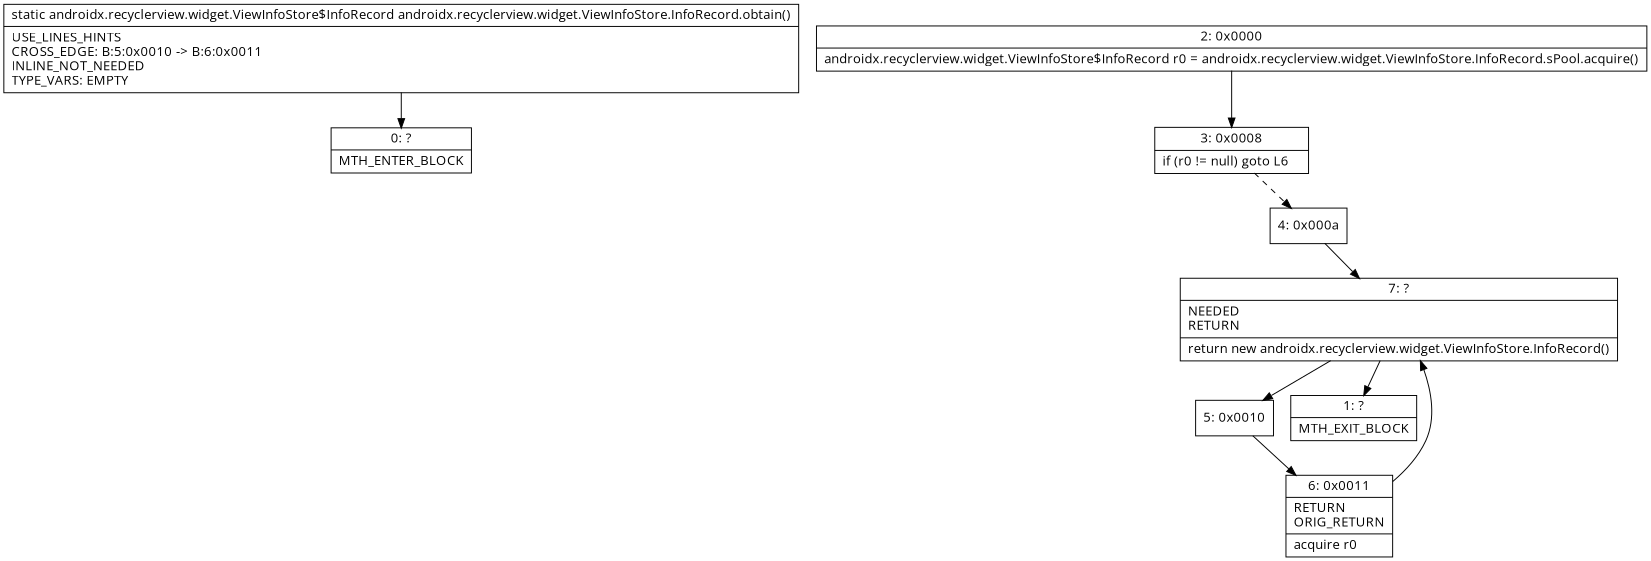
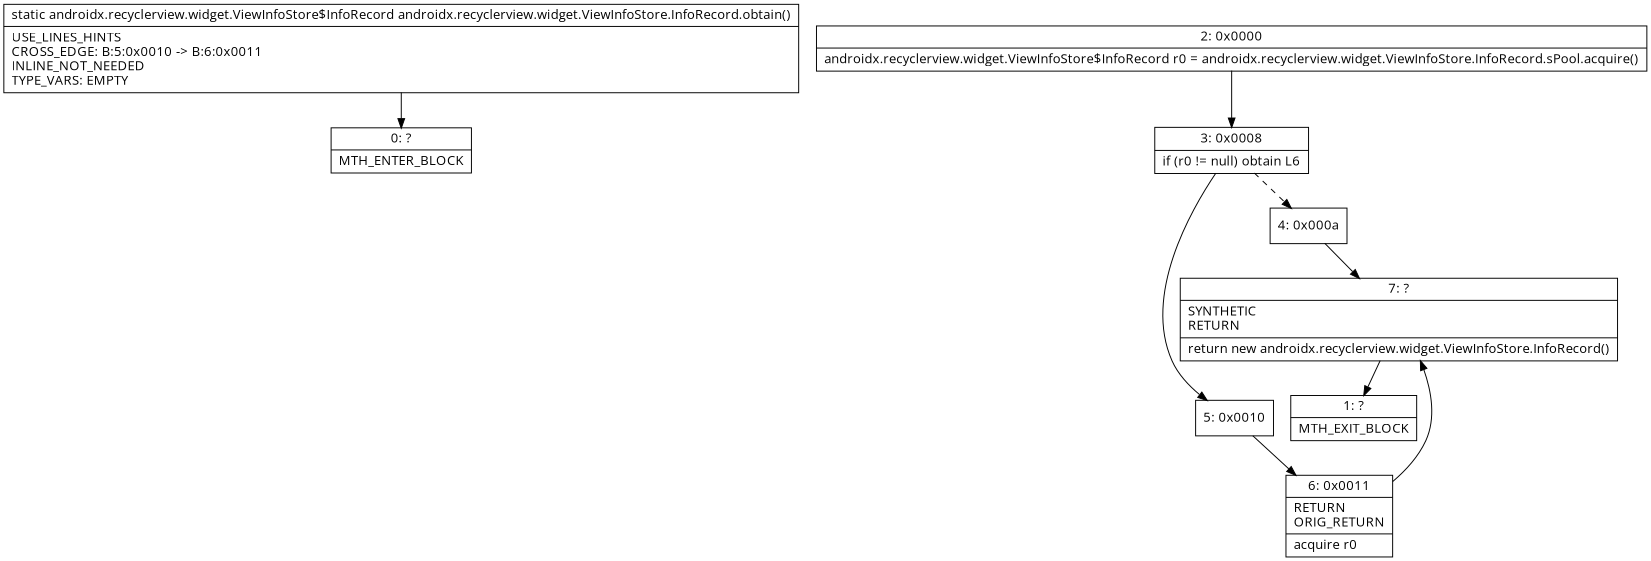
(1226, 161) -> (1232, 161)
(1214, 311) -> (1223, 311)
(1301, 378) -> (1166, 284)
